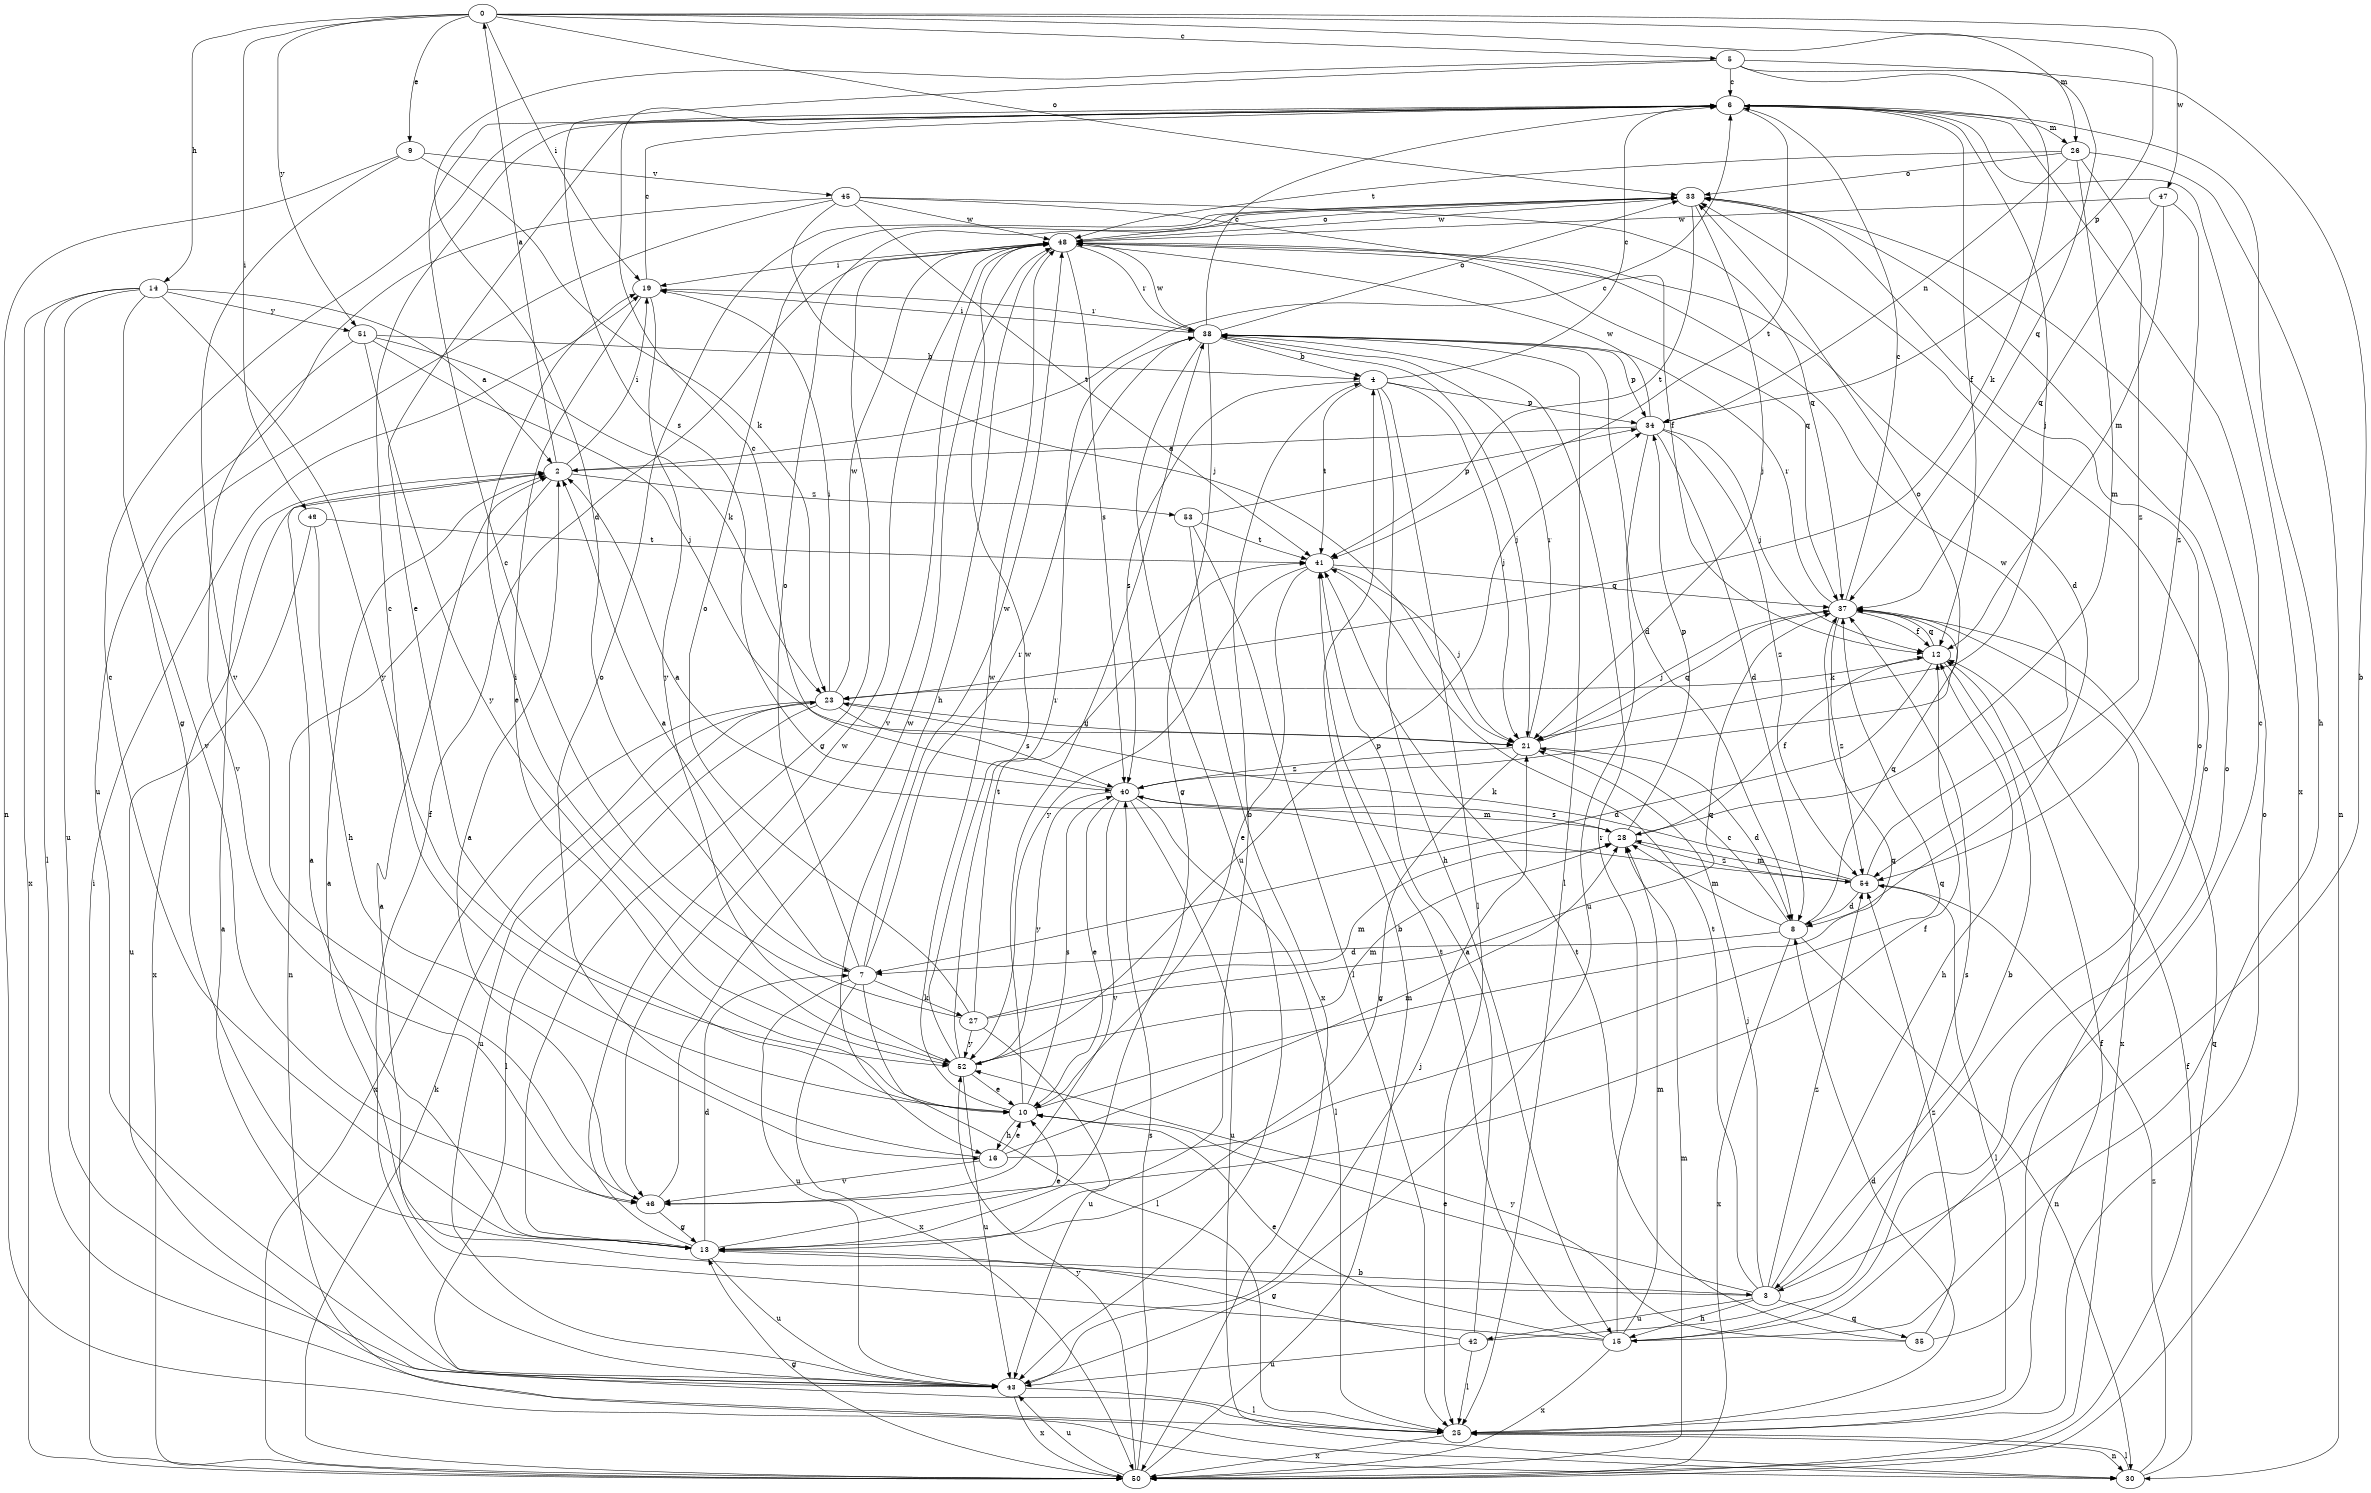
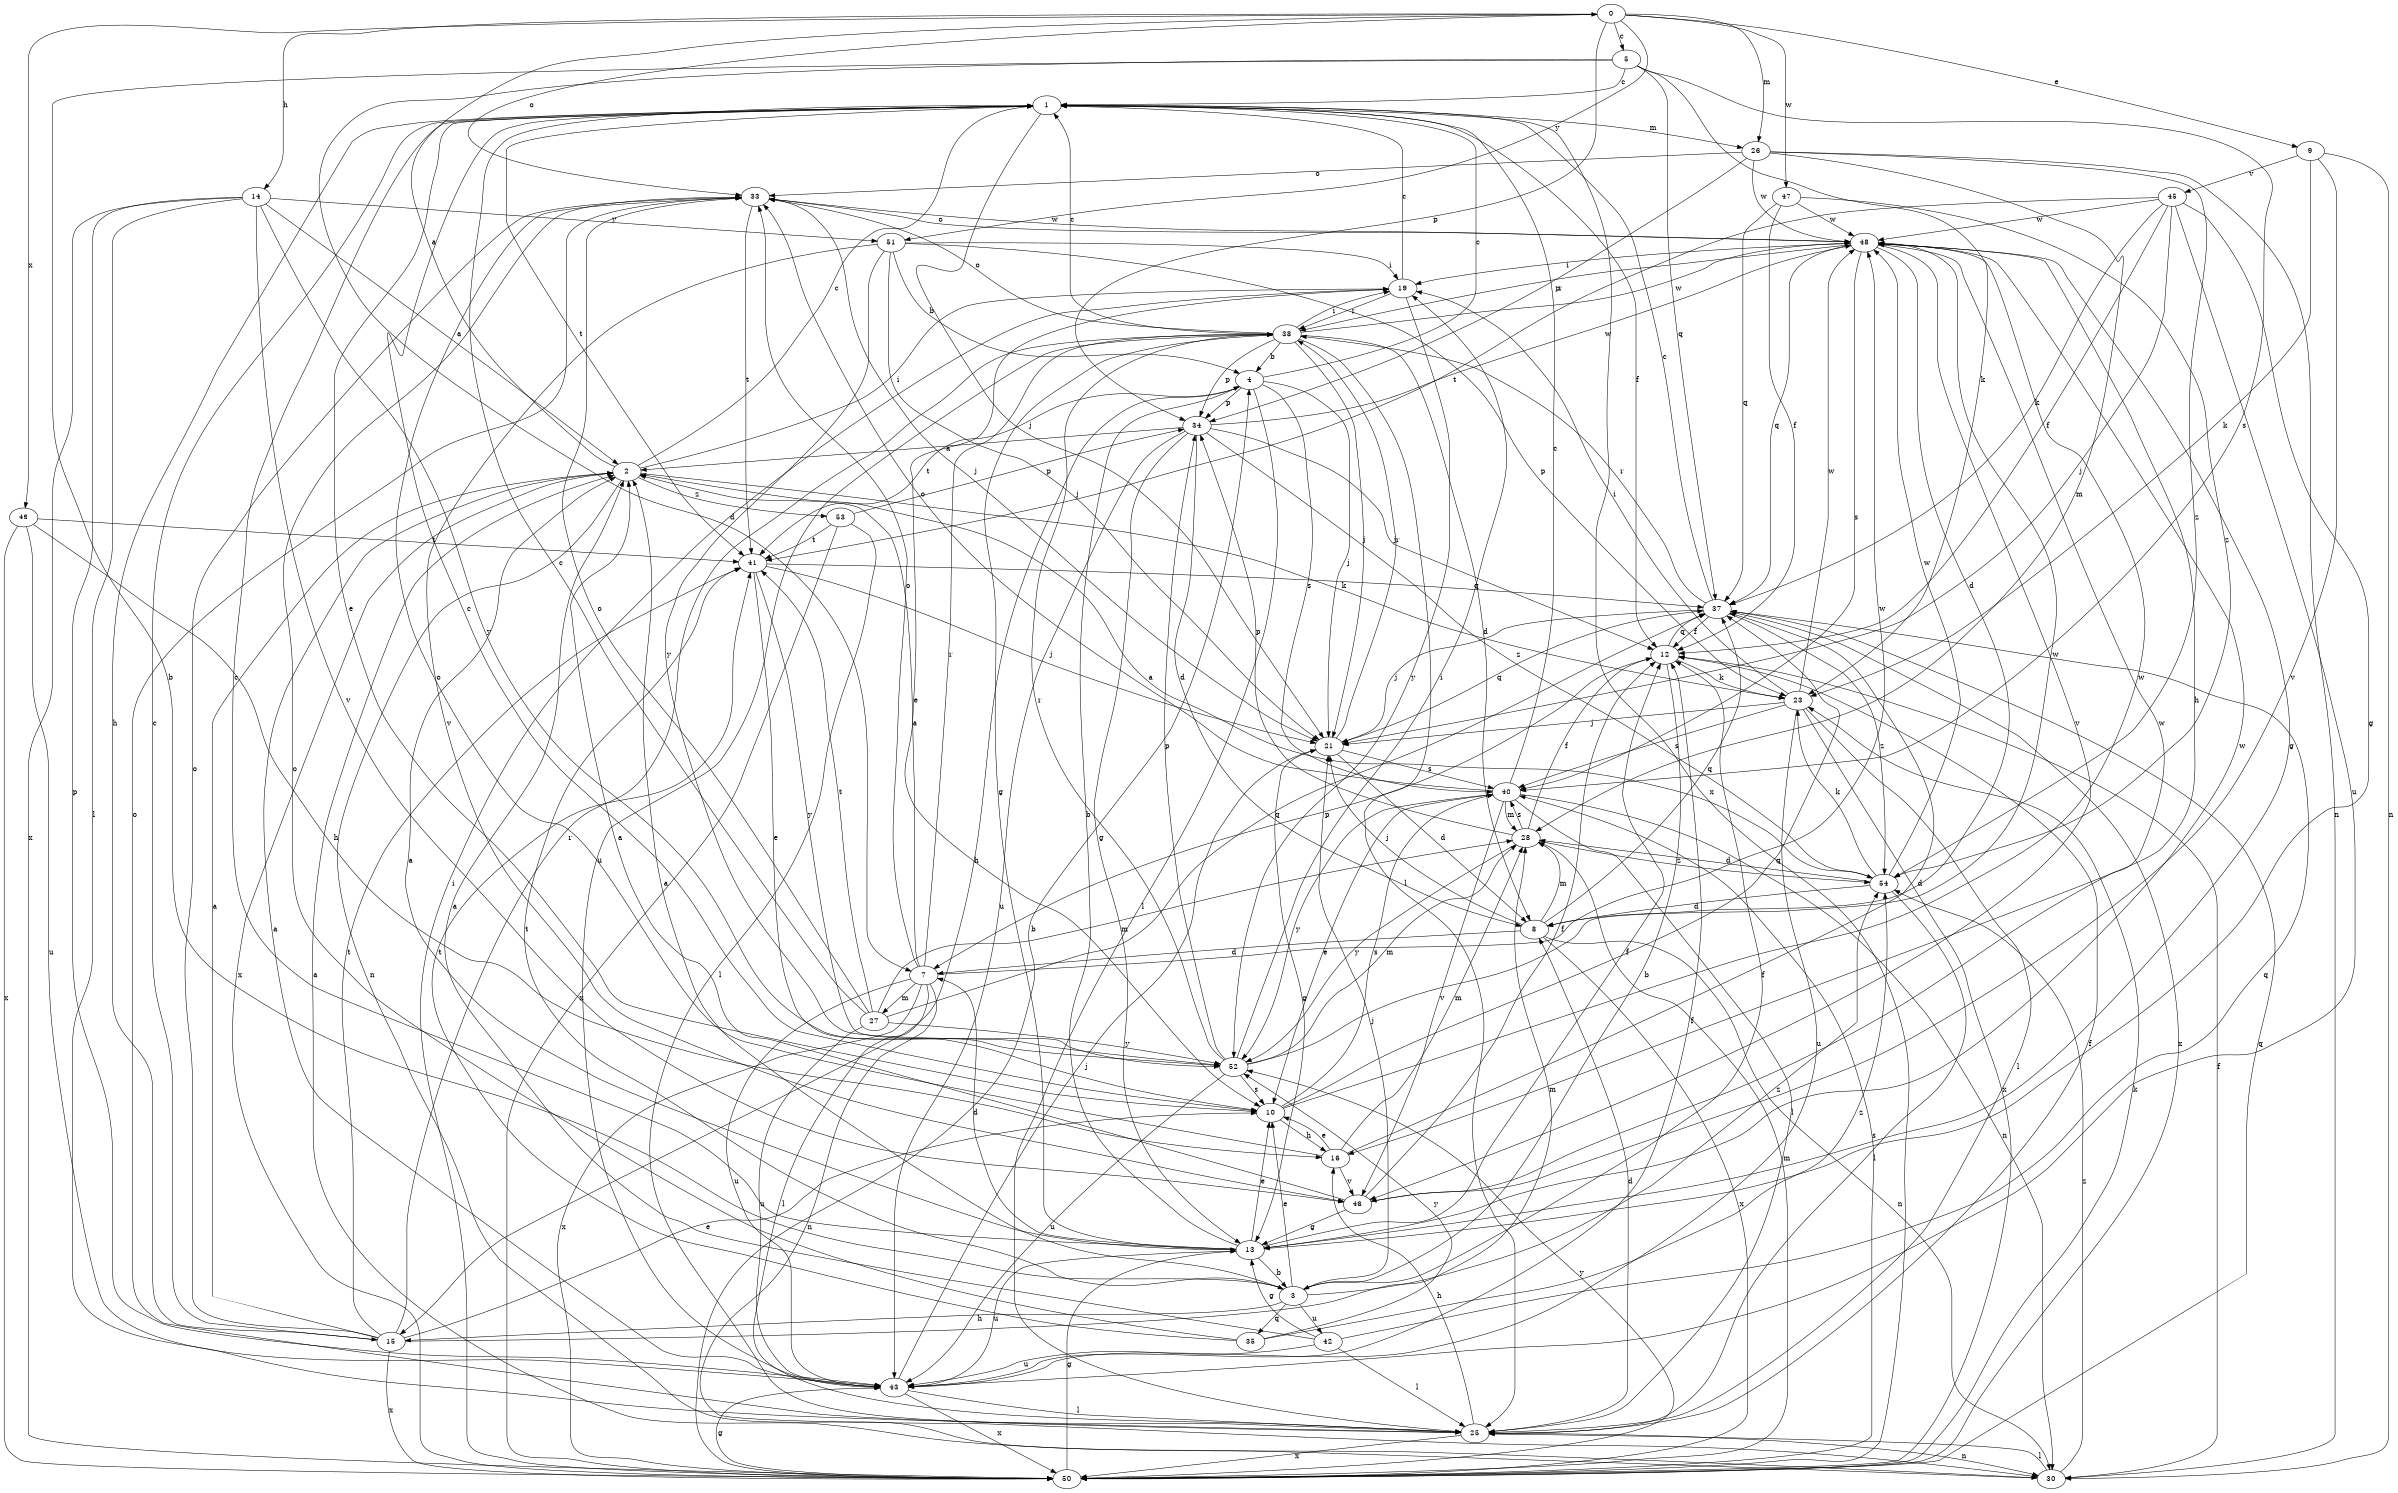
(1730, 105) -> (1047, 105)
(552, 155) -> (1153, 244)
(1374, 197) -> (1764, 197)
(245, 266) -> (31, 266)
(1926, 288) -> (1558, 288)
(1813, 403) -> (2037, 403)
(2119, 426) -> (1795, 426)
(731, 517) -> (1543, 472)
none -> (1217, 551)
(2199, 687) -> none
(1090, 707) -> none
(1295, 769) -> (1430, 769)
(1617, 815) -> (1328, 815)
(69, 838) -> (75, 792)
(1730, 838) -> (1388, 838)
none -> (1099, 848)
(1761, 861) -> (1729, 861)
(1942, 884) -> (1920, 884)
(408, 890) -> (1539, 1263)
none -> (1383, 927)
(1458, 942) -> (588, 1156)
(1944, 975) -> (1763, 975)
(1967, 975) -> (2266, 975)
(927, 998) -> (905, 998)
none -> (1570, 1031)
(998, 1090) -> (1256, 1090)
(1233, 1136) -> (2005, 1136)
none -> (1431, 1294)
none -> (714, 1423)
none -> (1161, 1431)
(1069, 1433) -> (721, 1433)
none -> (62, 1464)
